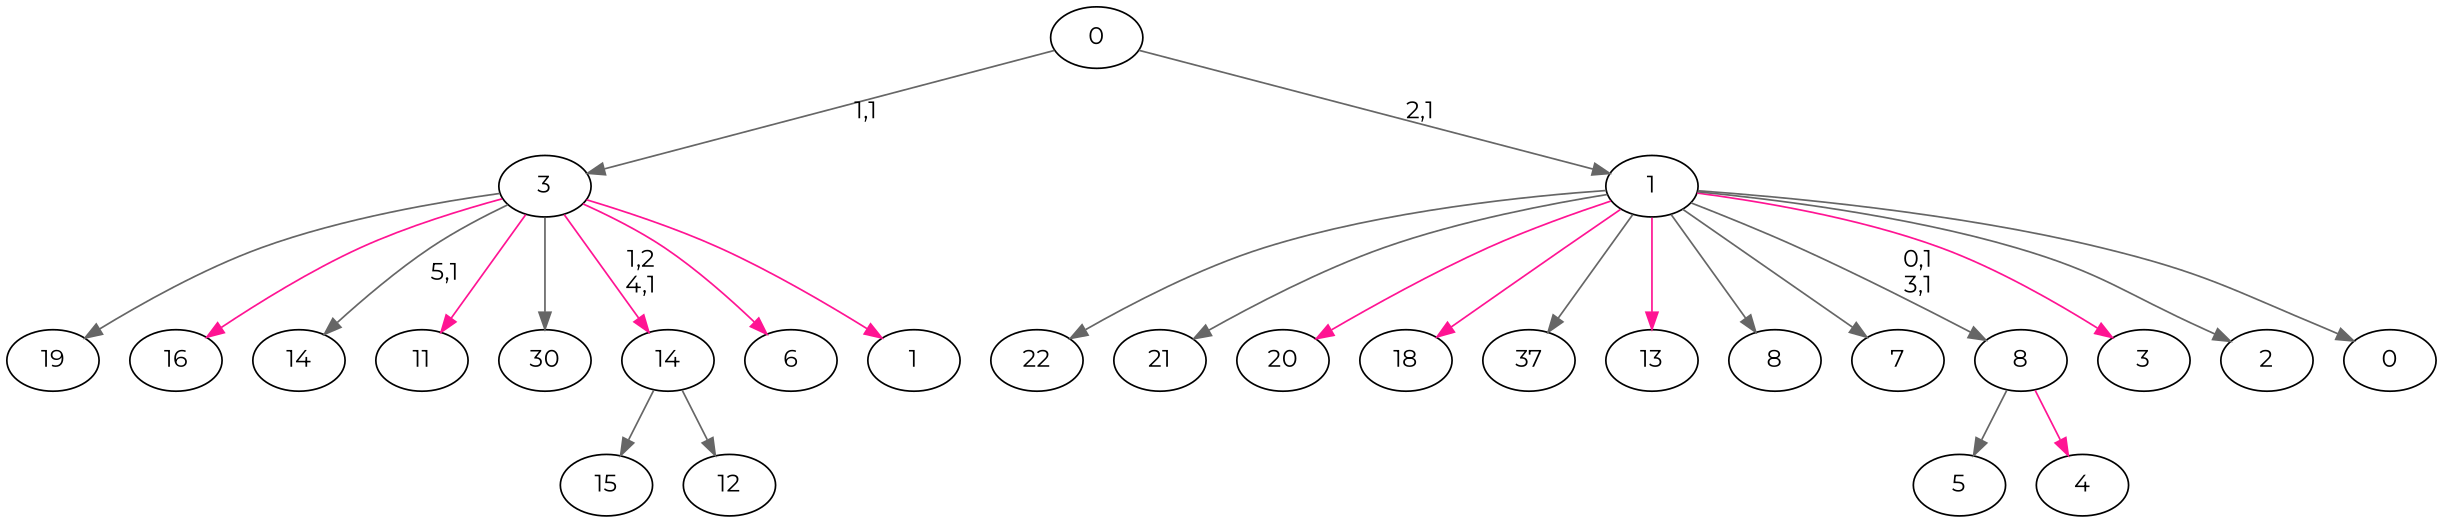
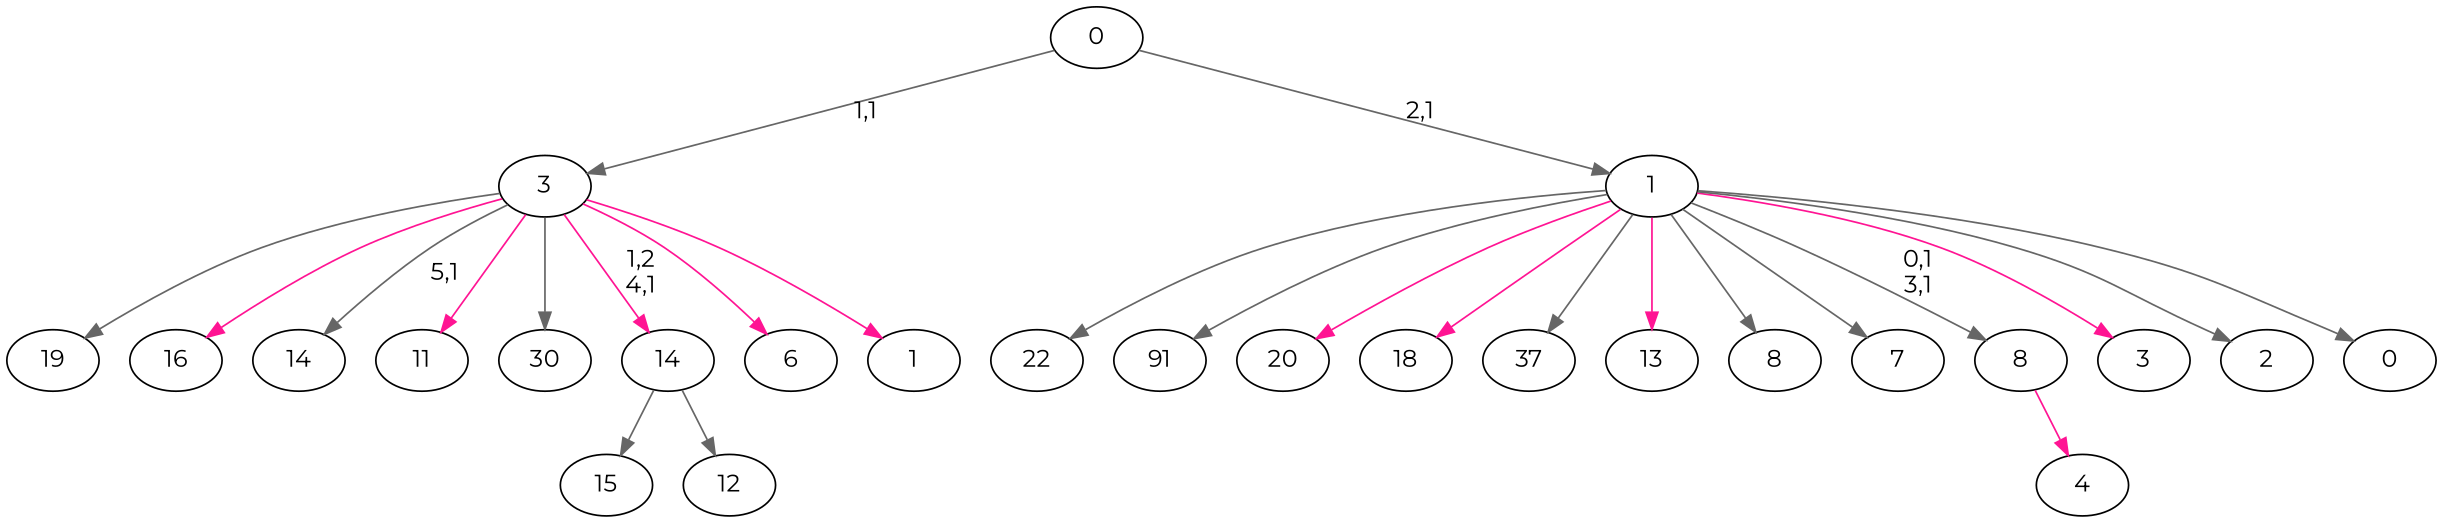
(1160, 360) -> (1160, 360)
(1959, 485) -> none
